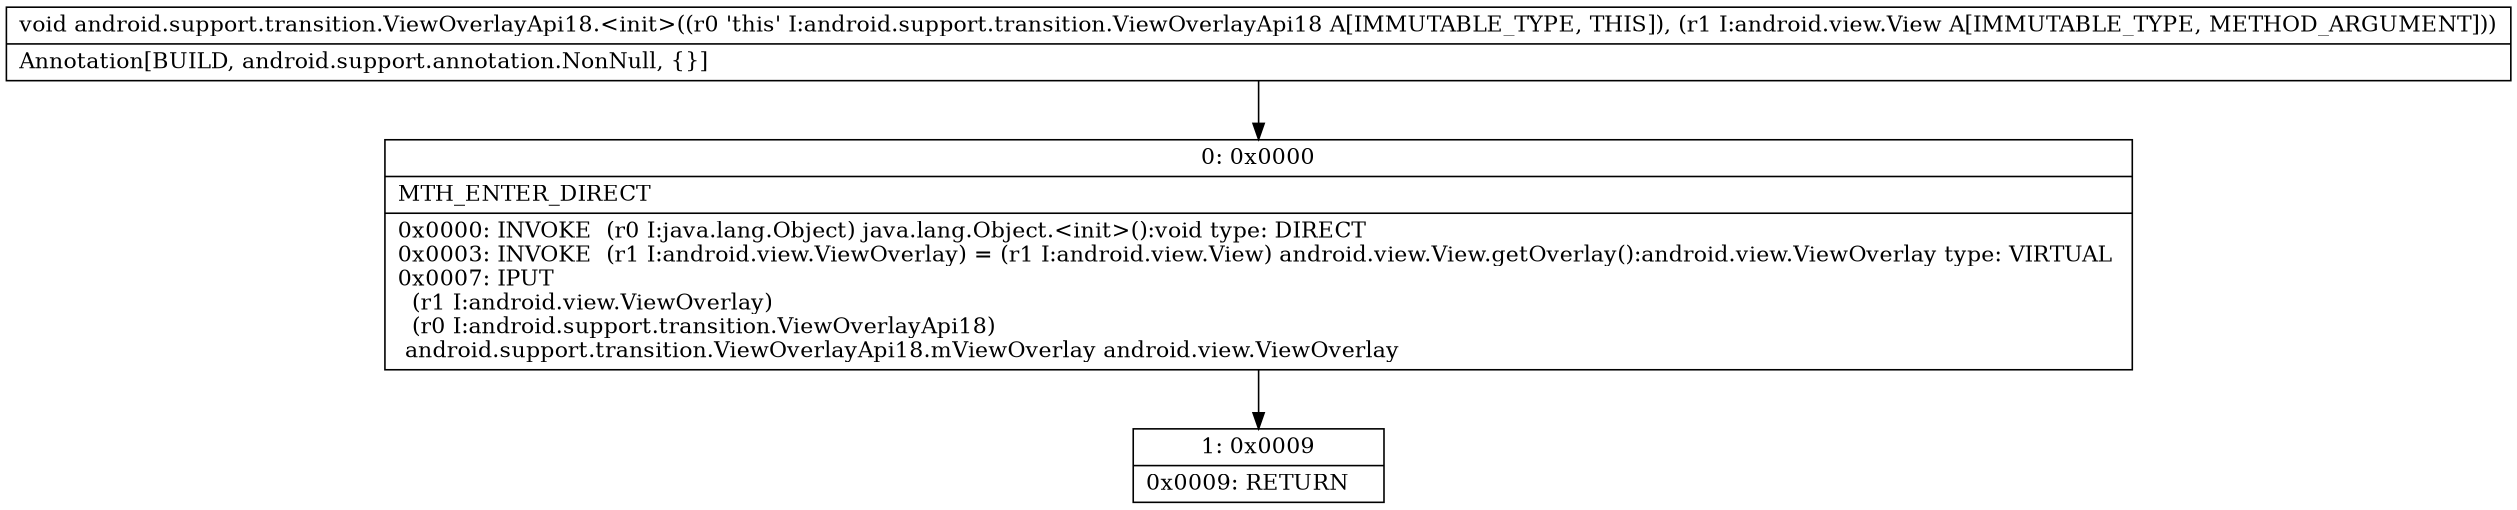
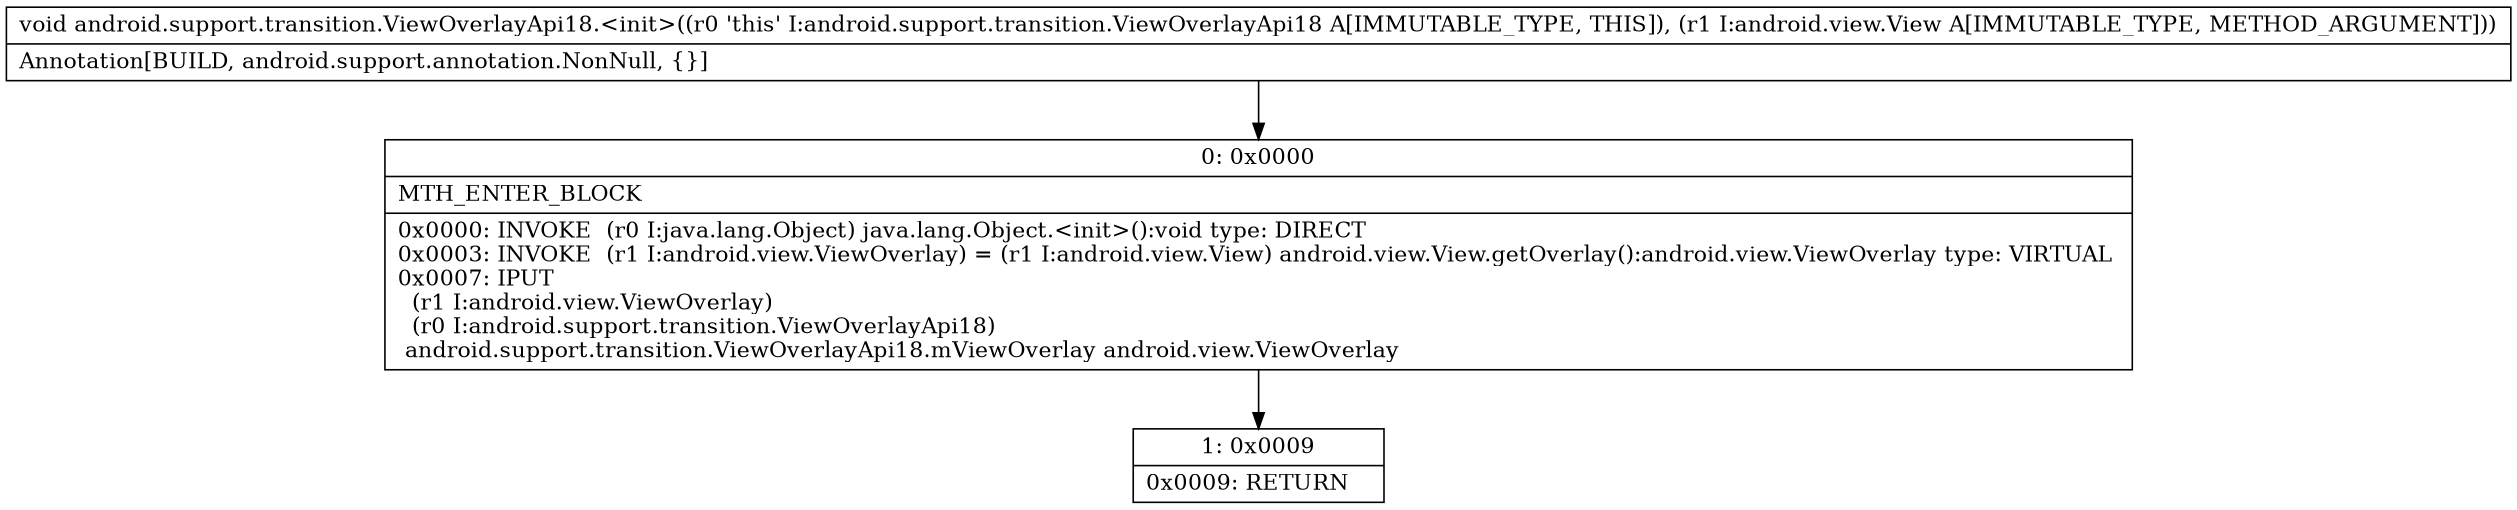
(525, 194) -> (521, 194)
